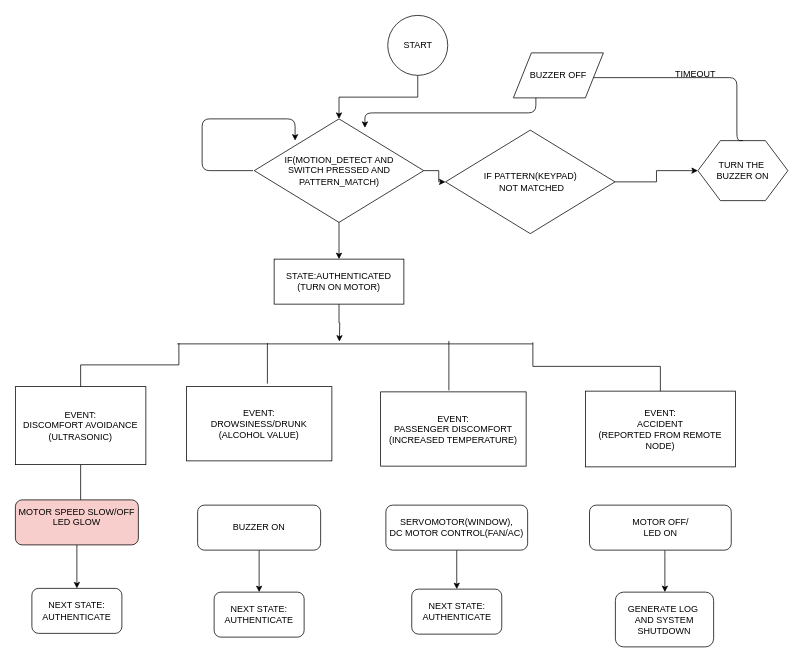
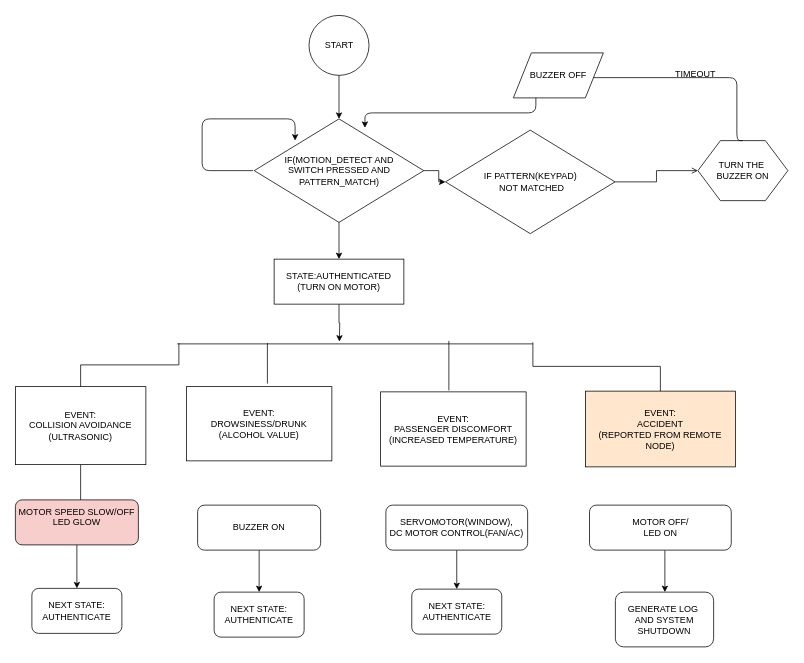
(418, 45) -> (339, 45)
(691, 171) -> (693, 171)
(81, 426) -> (81, 426)
(660, 429) -> (660, 429)
